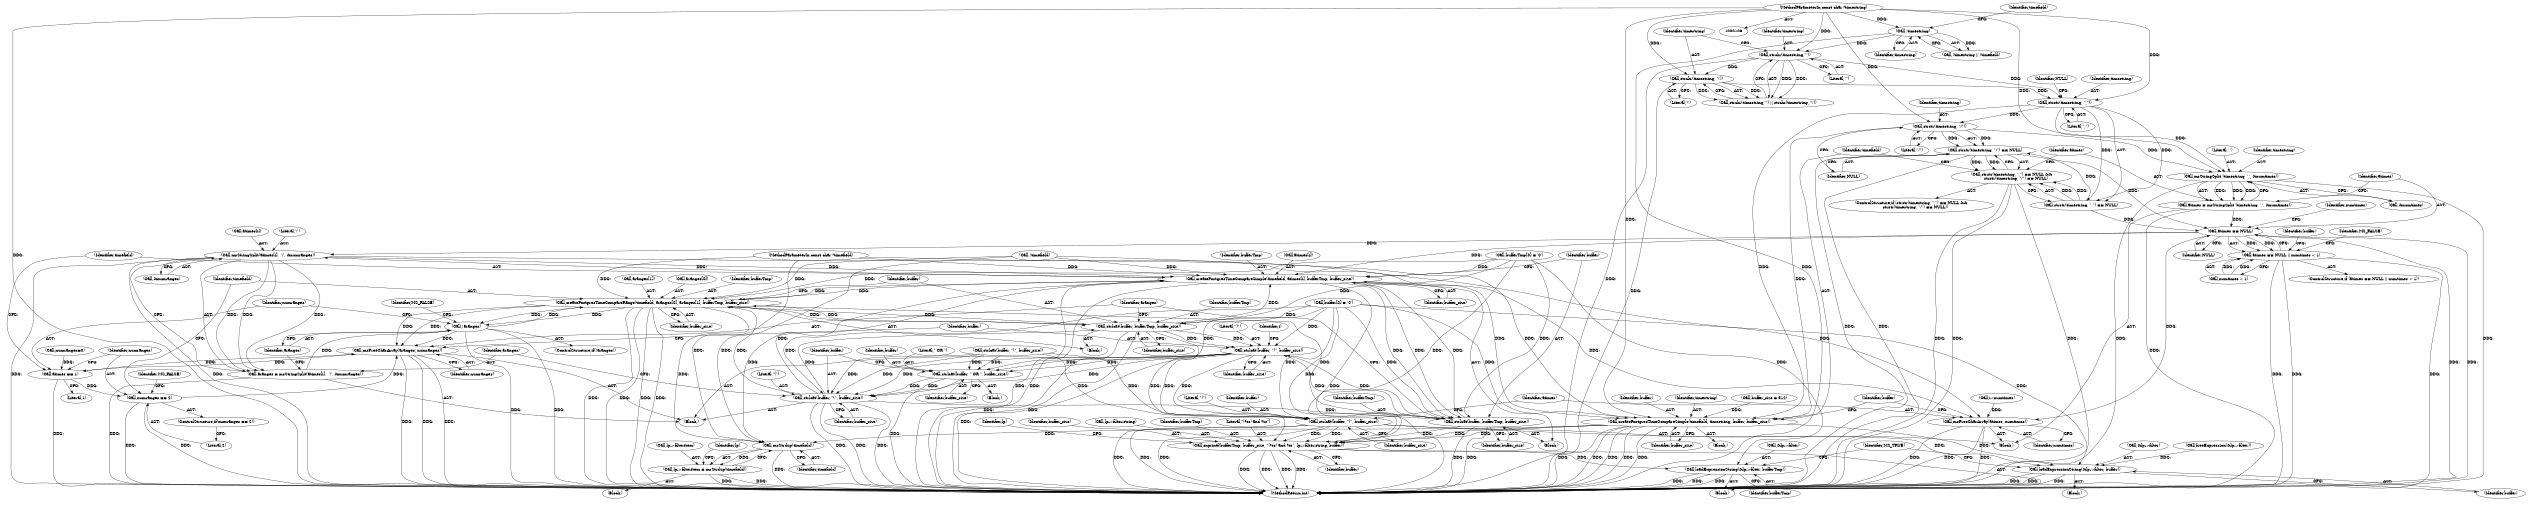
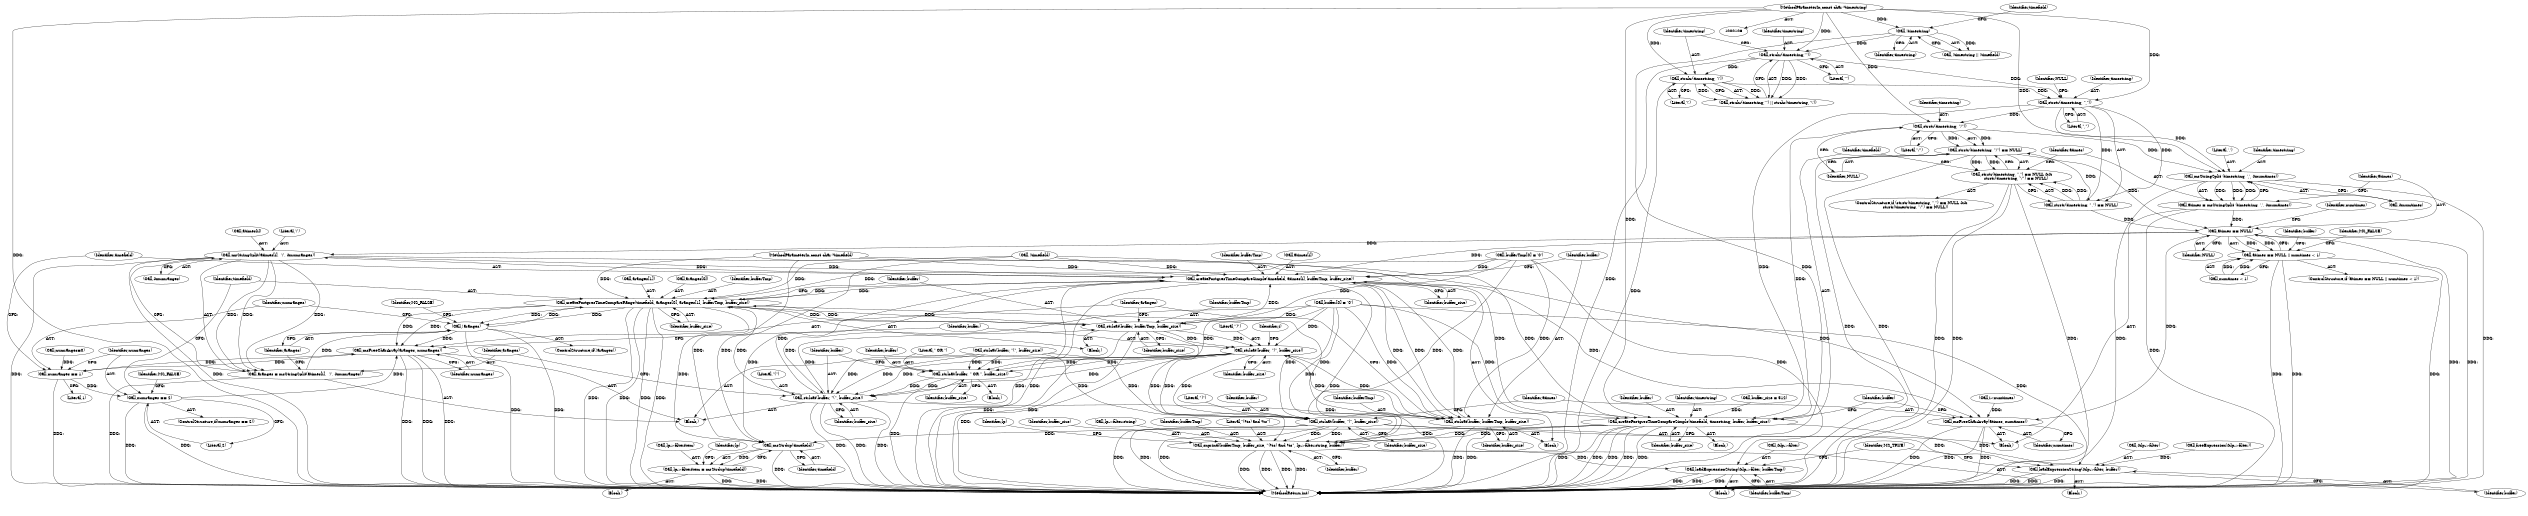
(60, 374) -> (60, 374)
(216, 433) -> (255, 408)
